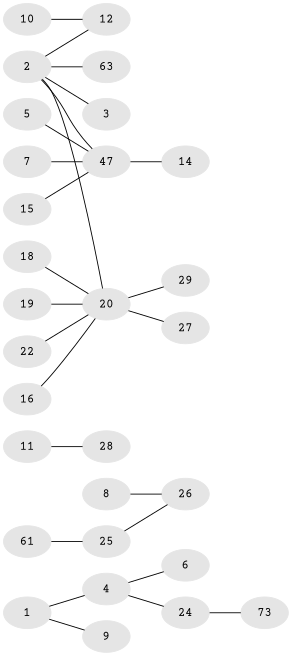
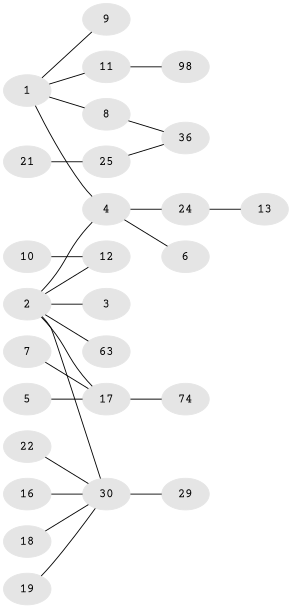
none -> (67, 79)
none -> (67, 102)
(106, 162) -> (106, 399)
(186, 162) -> (186, 399)
(27, 209) -> none
none -> (64, 262)
(106, 304) -> (106, 494)
(186, 328) -> none
(106, 447) -> (186, 67)
(186, 494) -> (186, 138)
(27, 542) -> (27, 162)
(265, 613) -> (265, 209)
